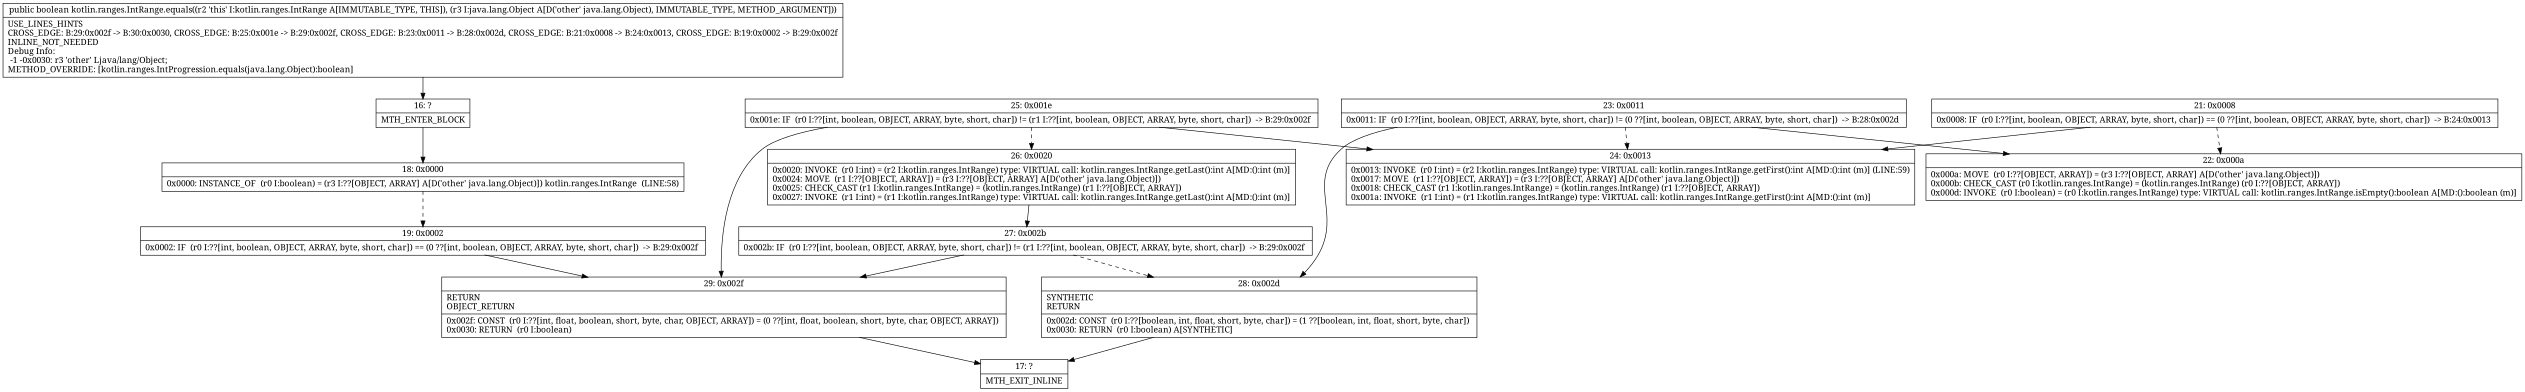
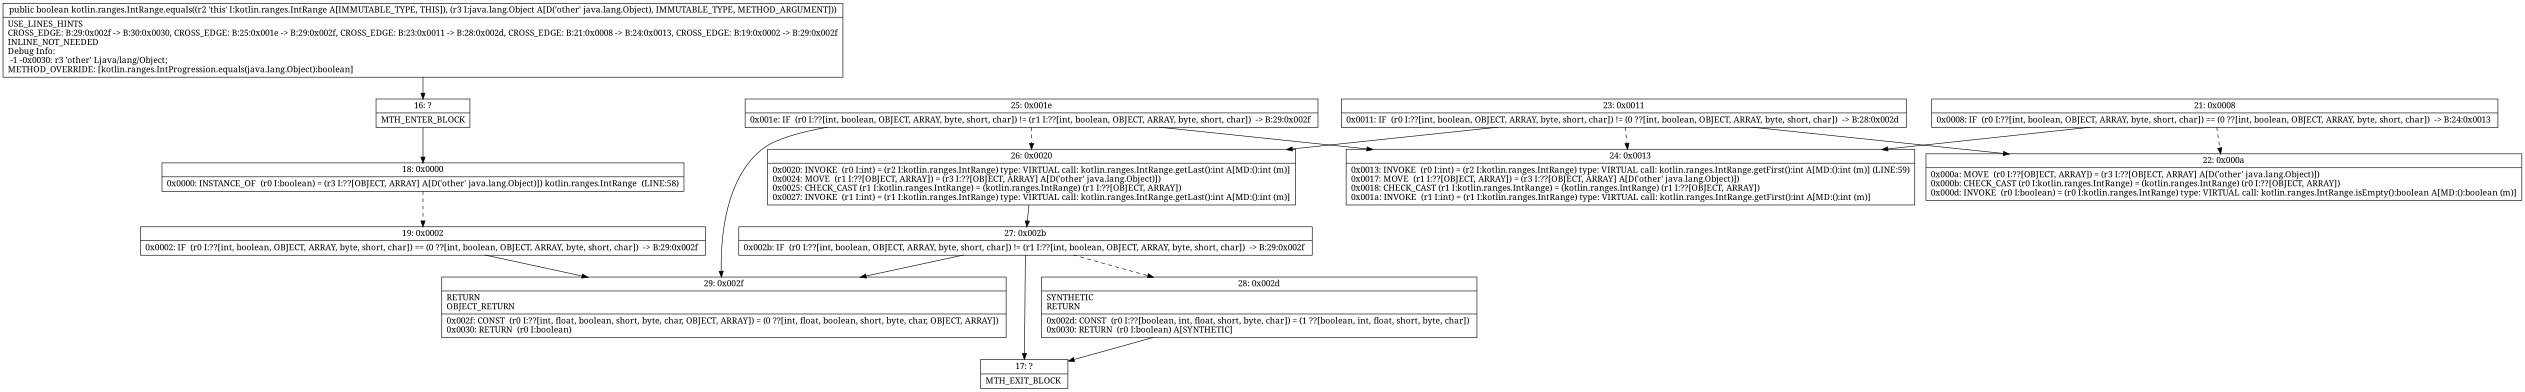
(1325, 181) -> (1395, 138)
(917, 350) -> (1025, 304)
(1024, 381) -> (1023, 381)
